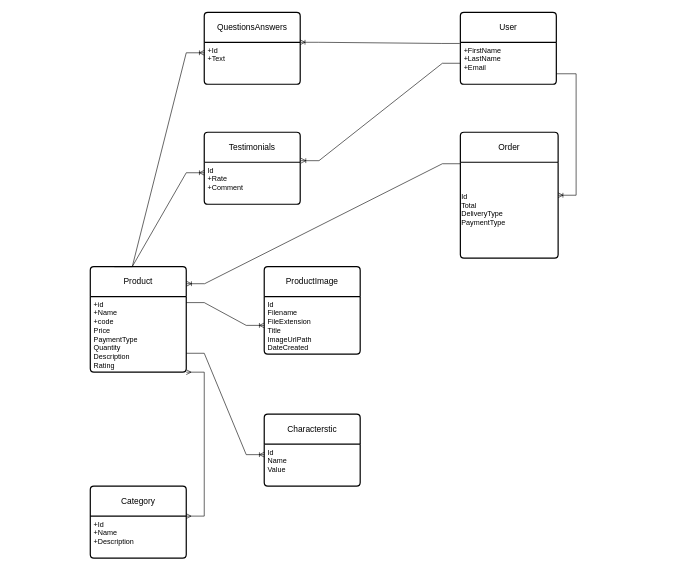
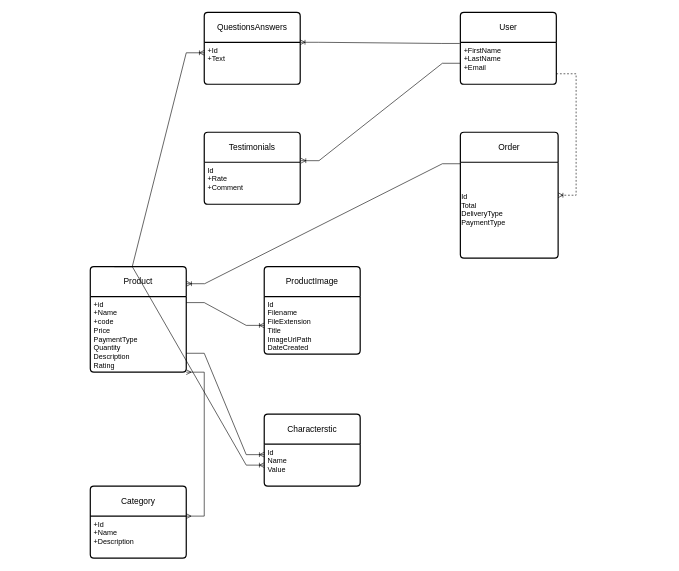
(576, 133) -> (576, 133)
(164, 211) -> (190, 367)
